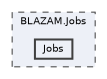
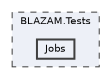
(54, 22) -> (56, 22)
